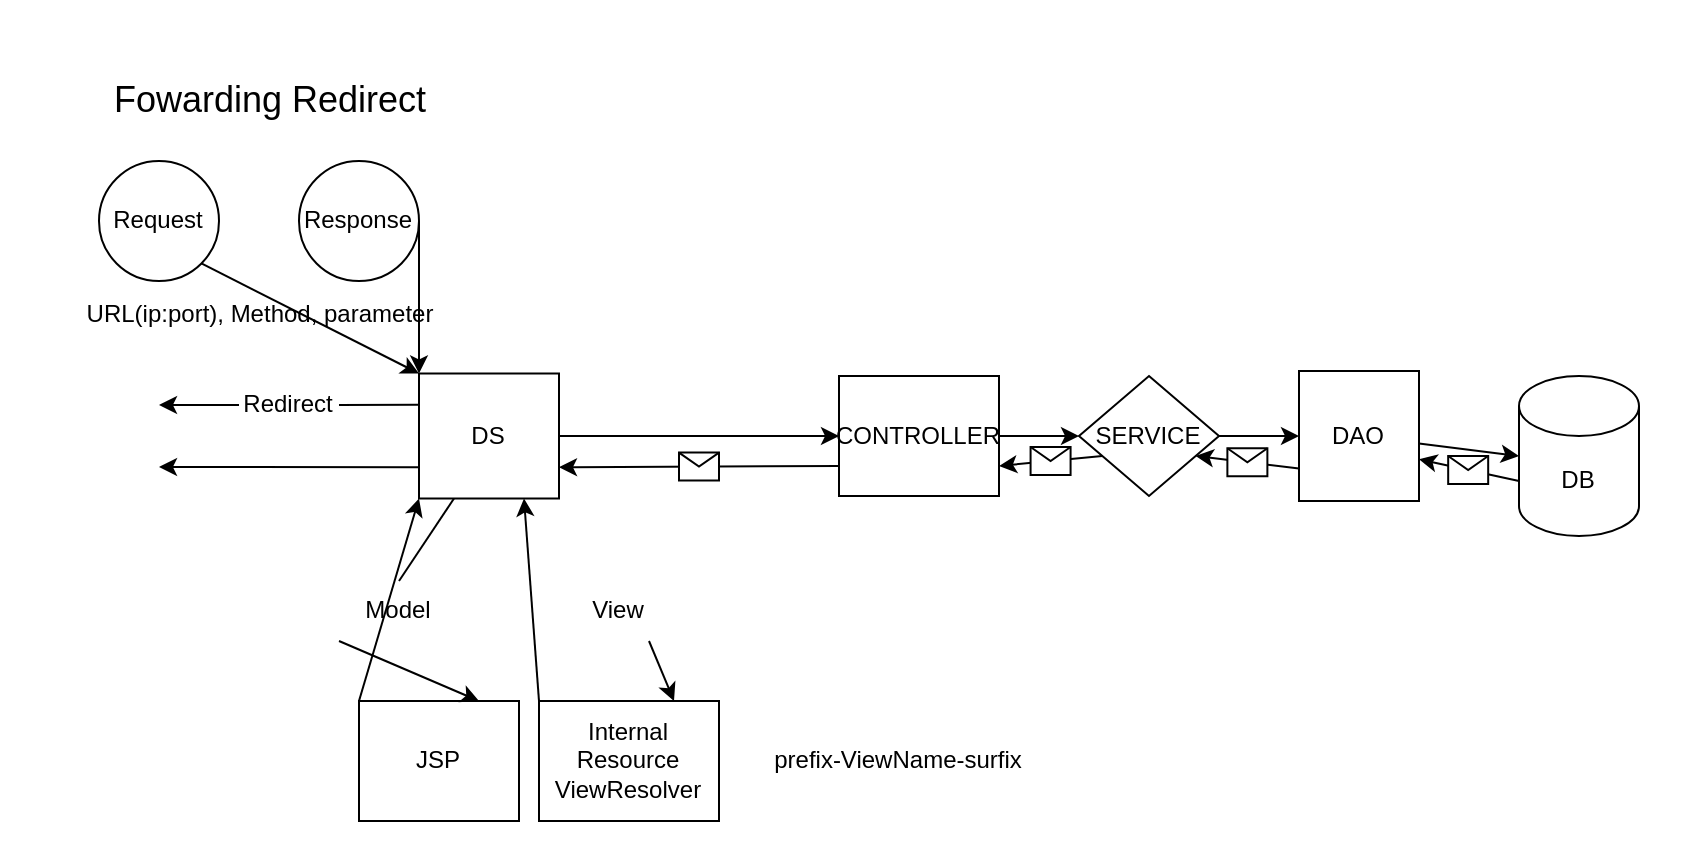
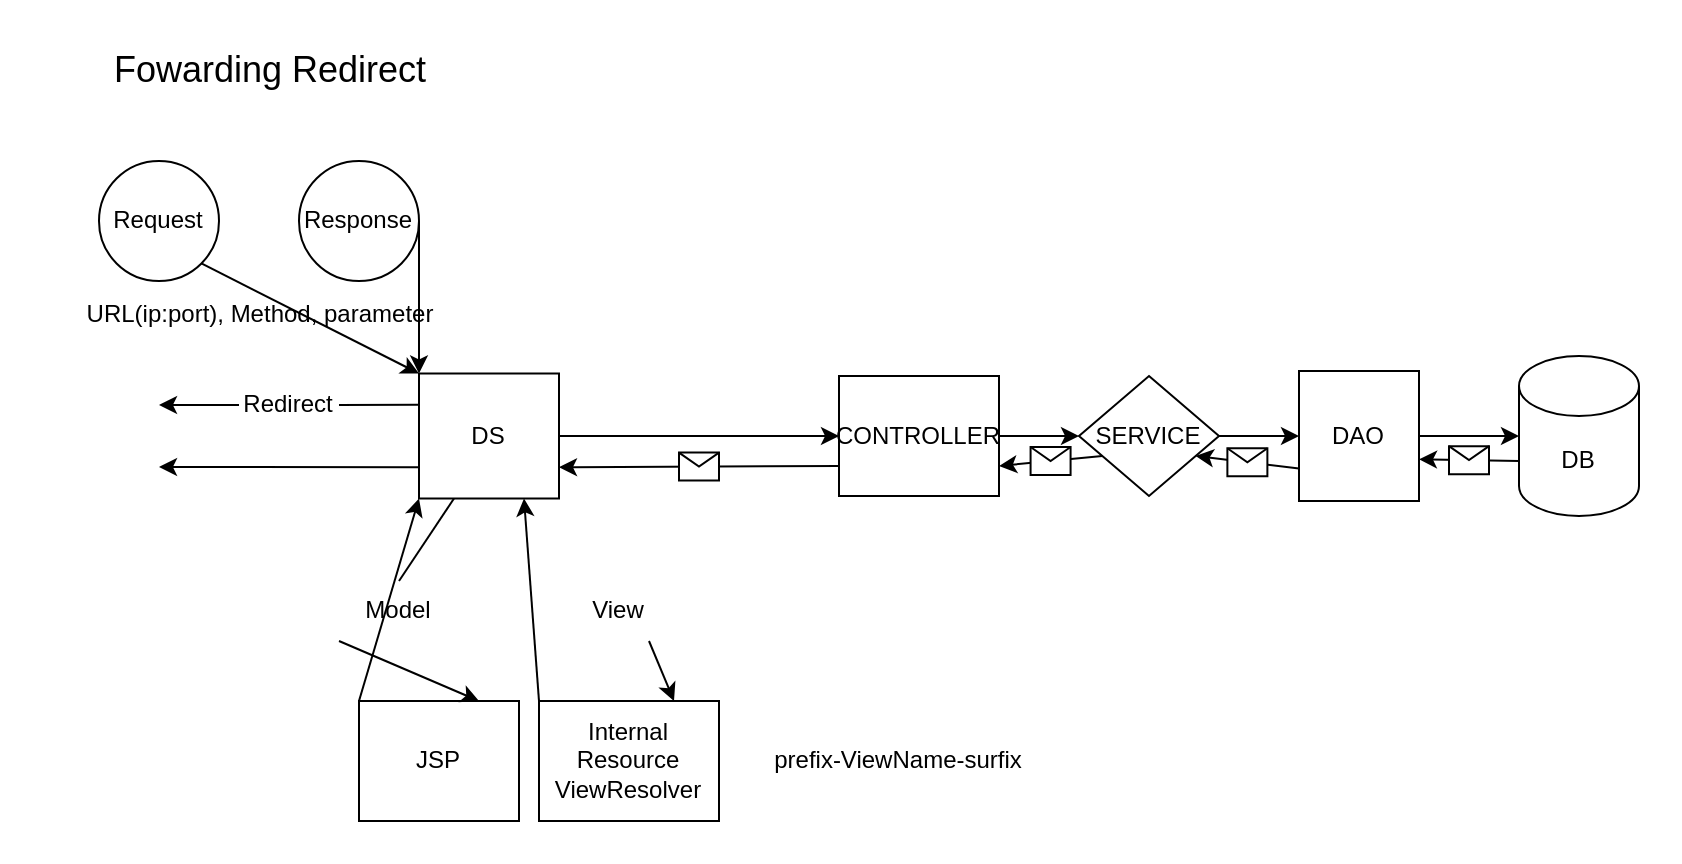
(271, 101) -> (271, 71)
(1579, 456) -> (1579, 436)
